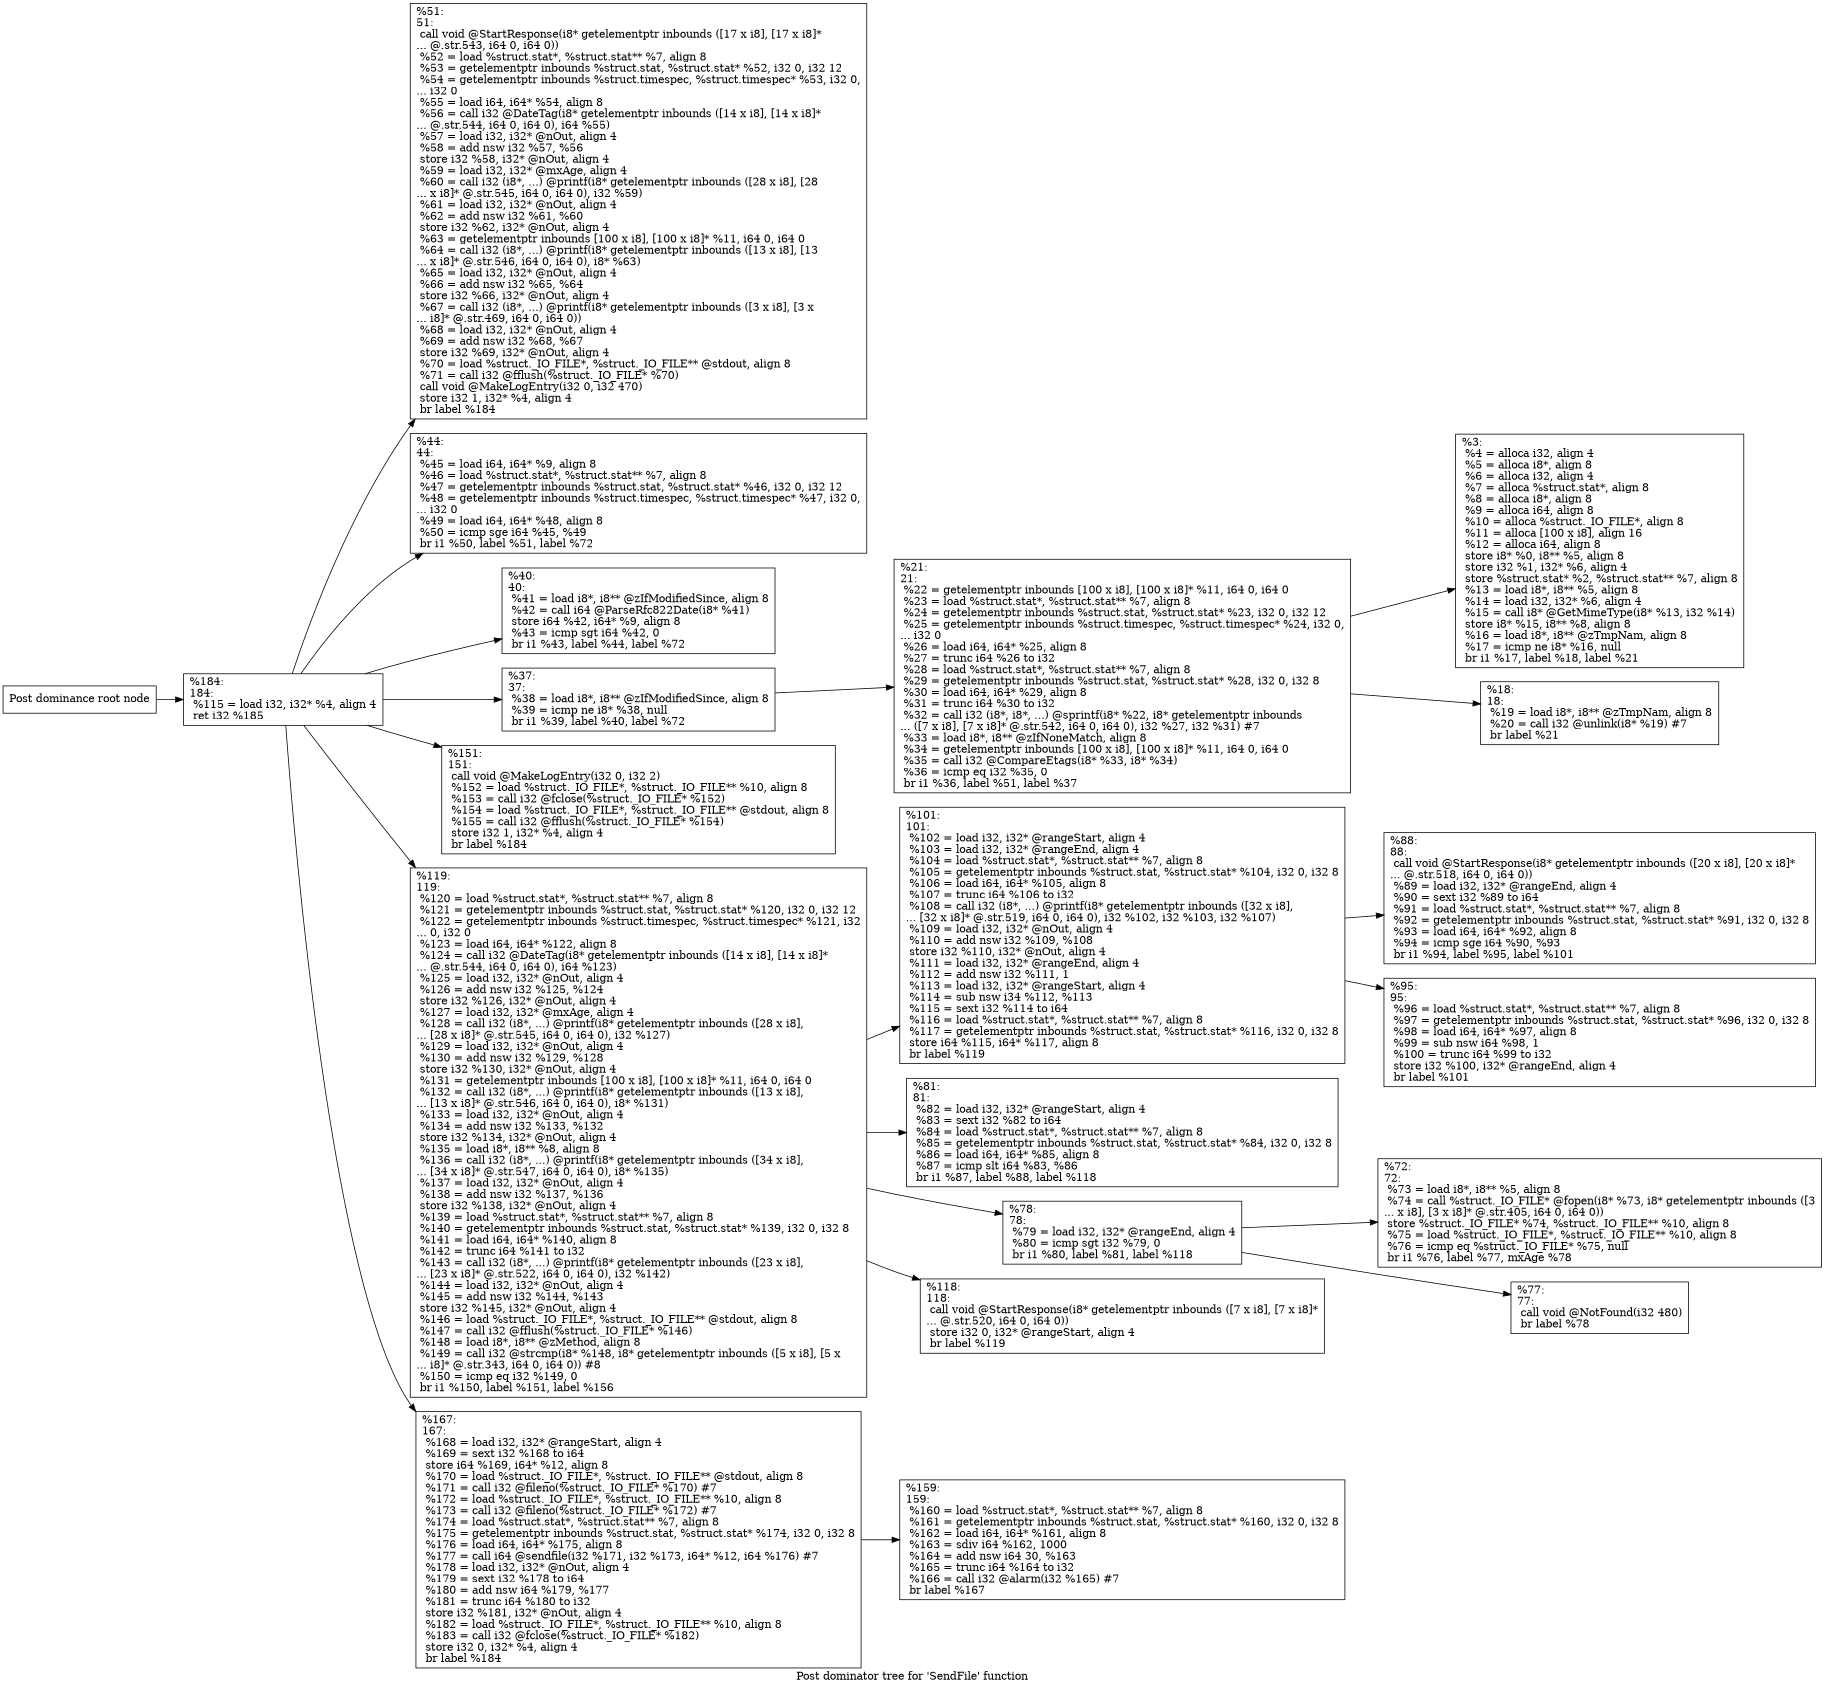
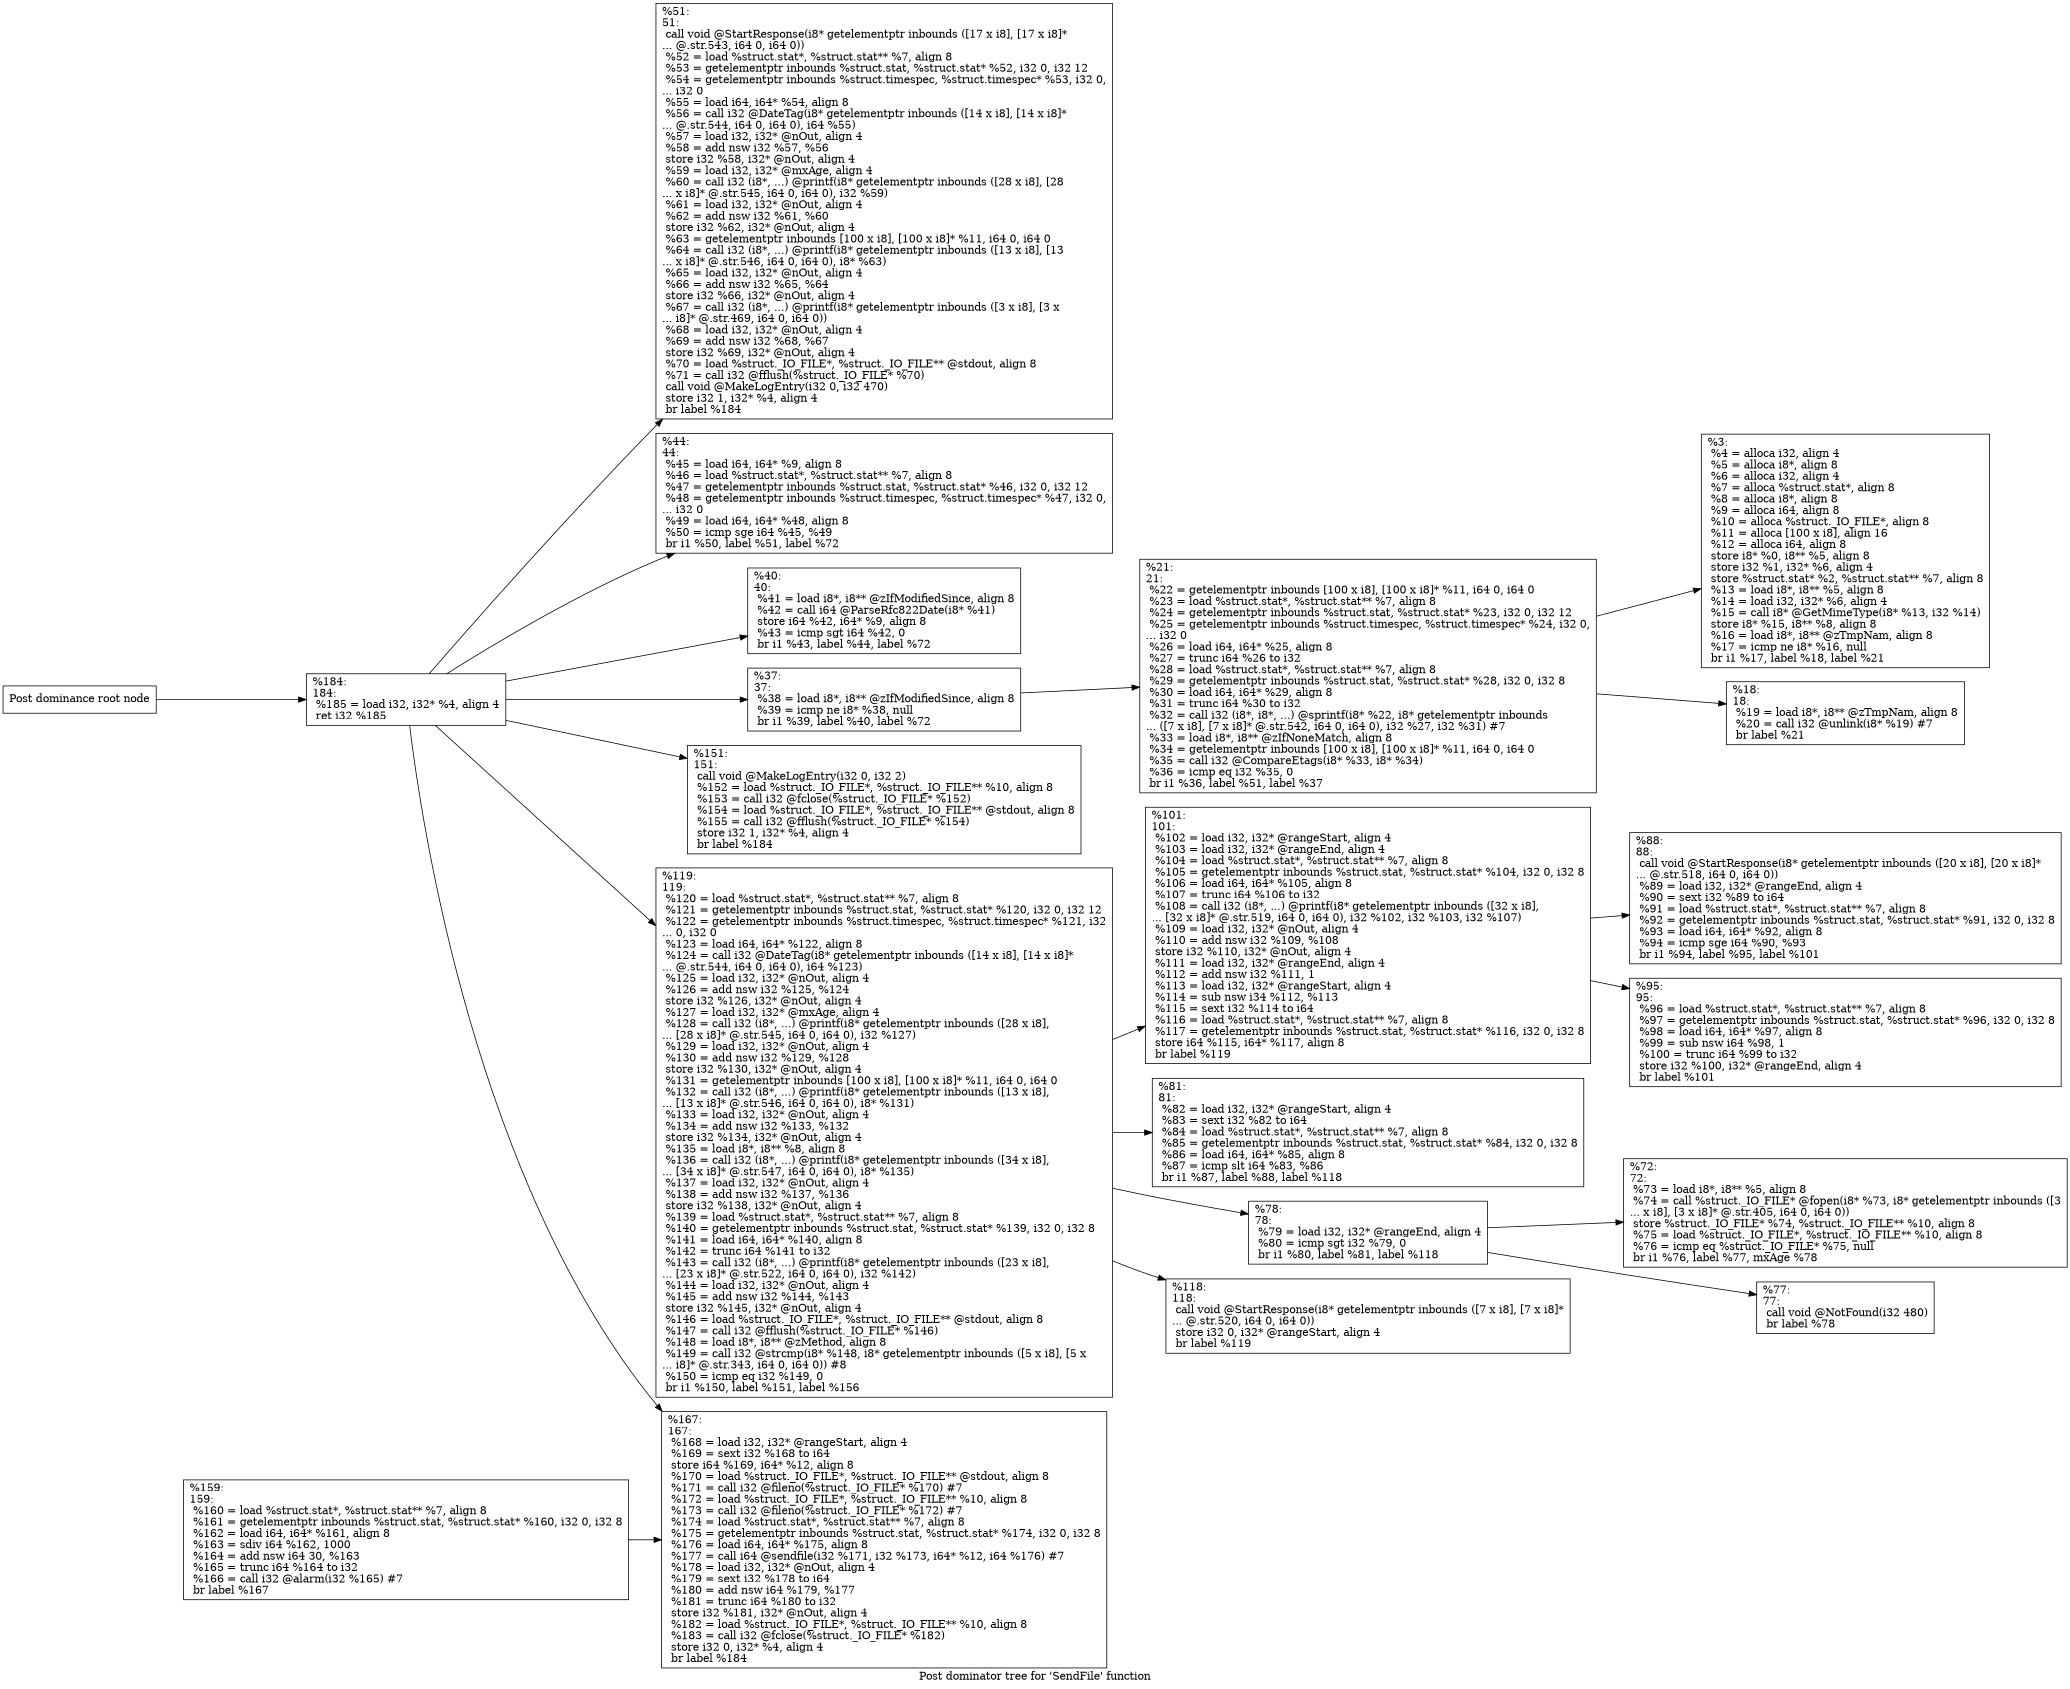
(283, 705) -> (406, 705)
(877, 1540) -> (641, 1540)
